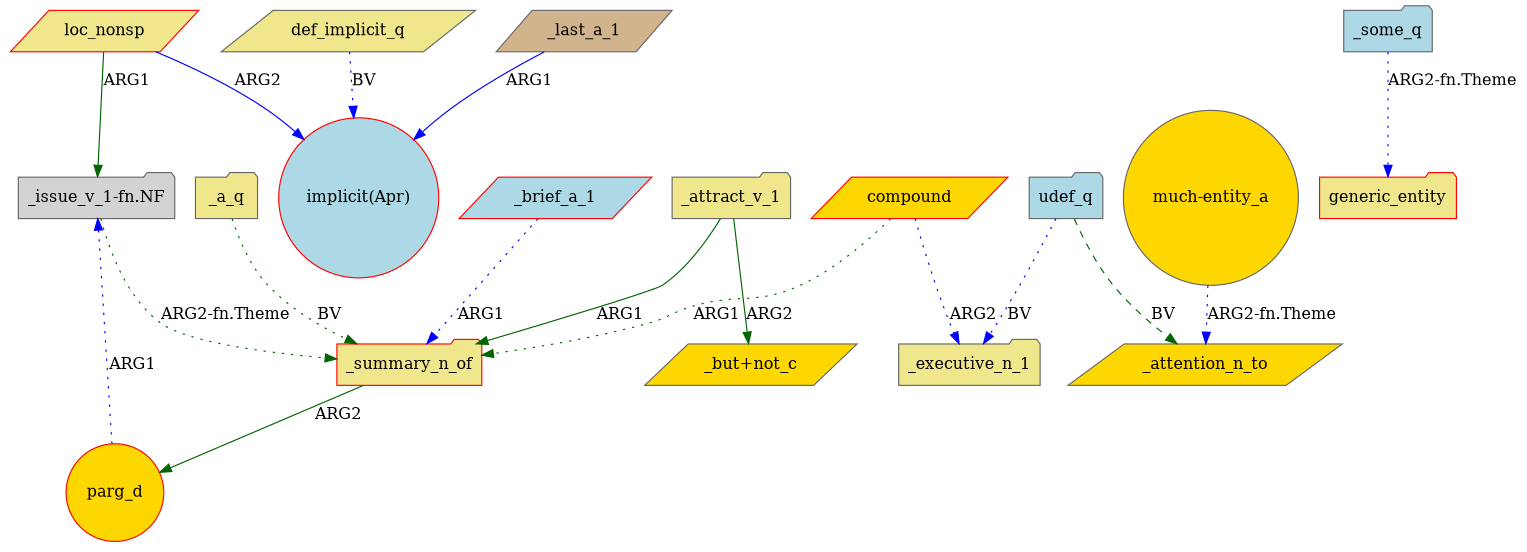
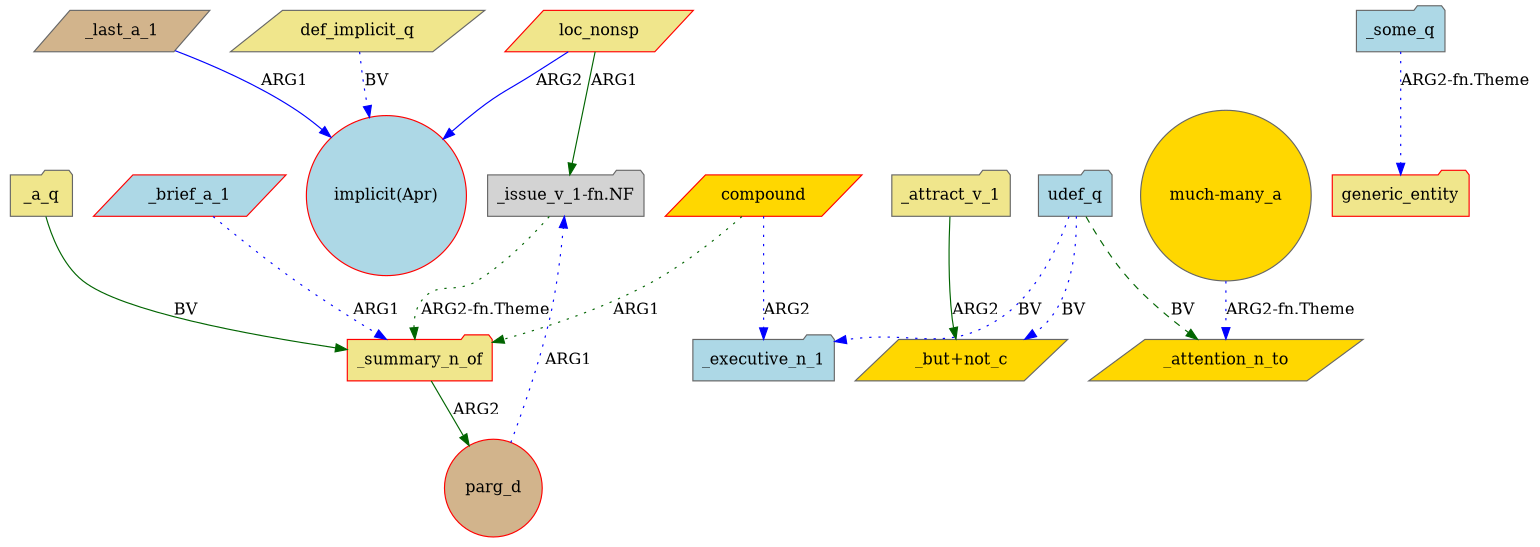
(1211, 198) -> (1226, 196)
none -> (1069, 280)
(275, 292) -> (170, 315)
(618, 301) -> none
(969, 365) -> (764, 360)
(115, 493) -> (493, 488)
